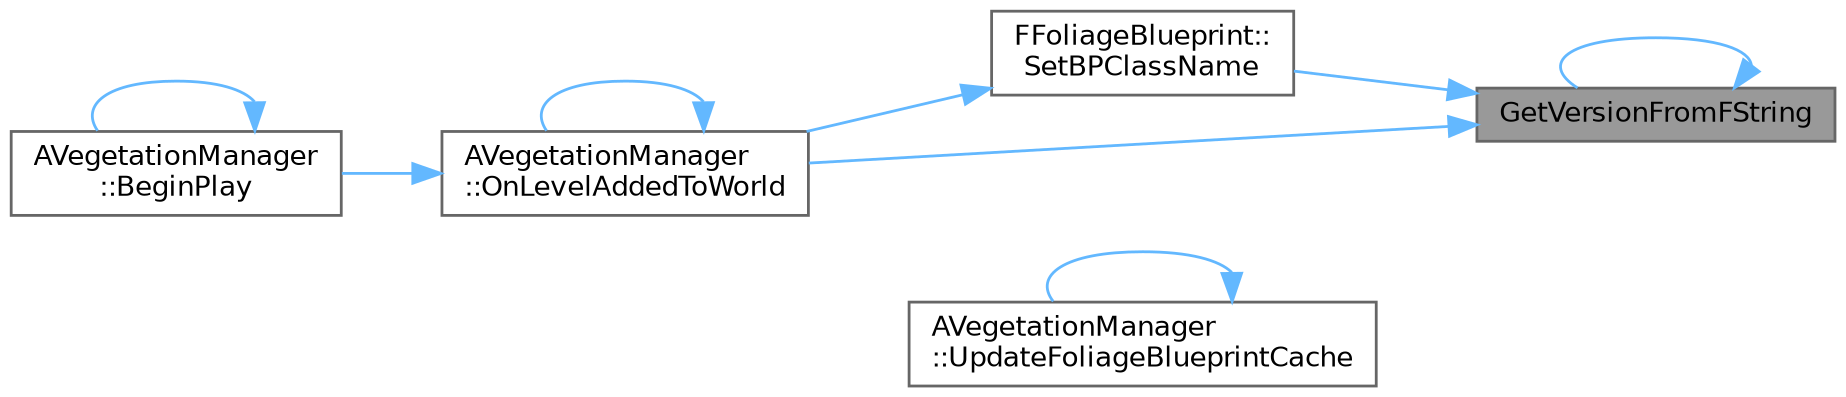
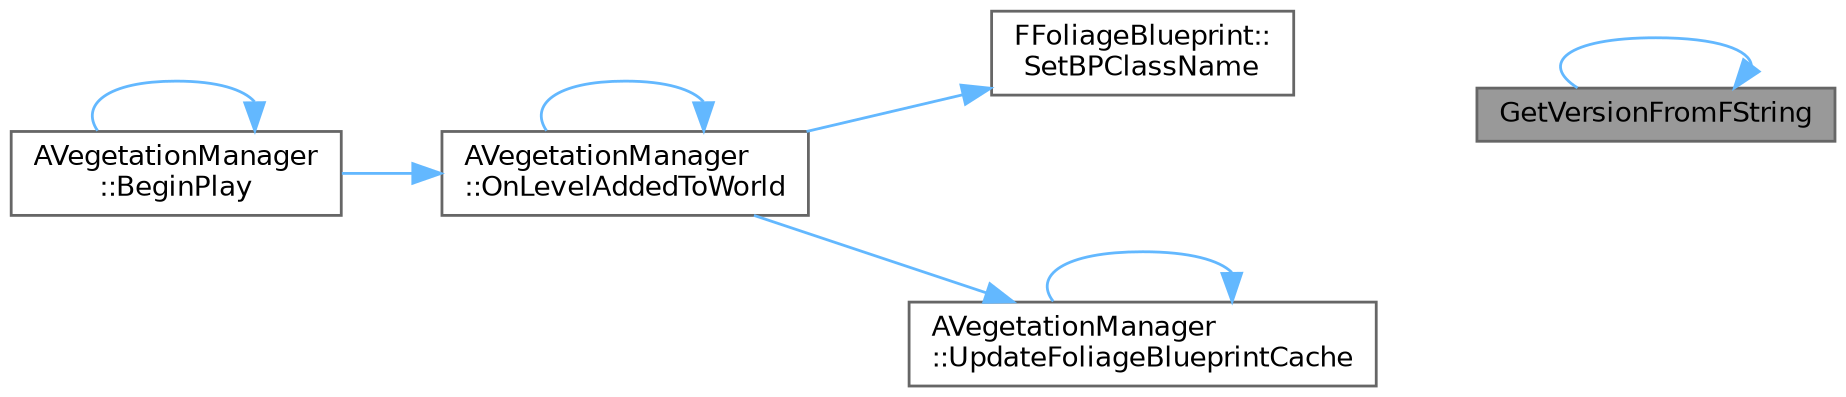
(1371, 80) -> none
(1129, 145) -> (870, 254)
